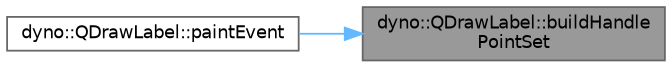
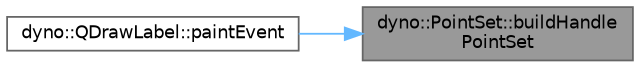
(514, 34) -> (498, 34)
